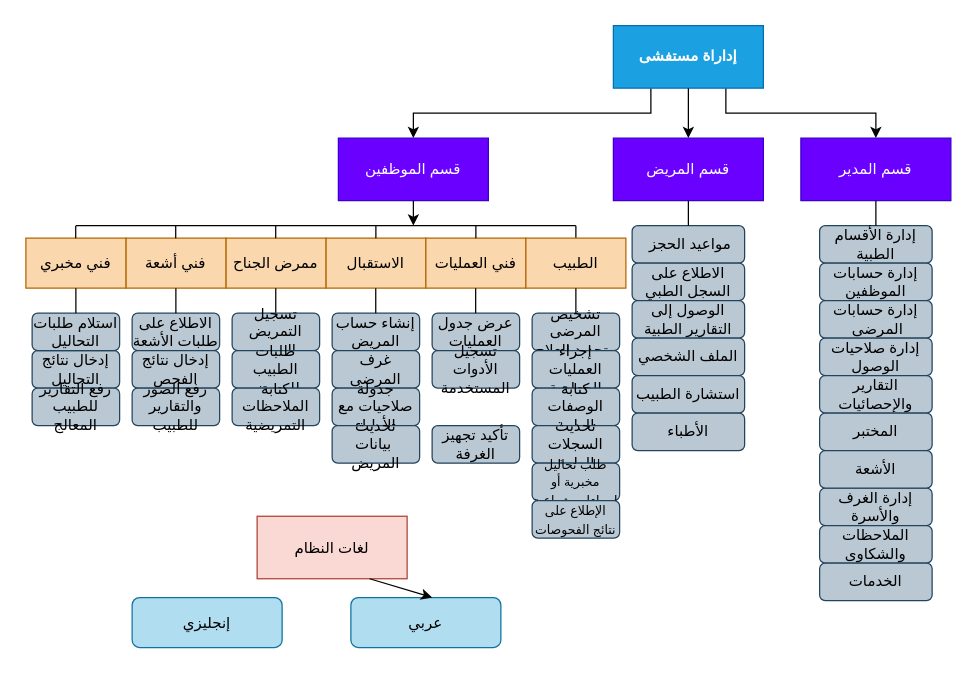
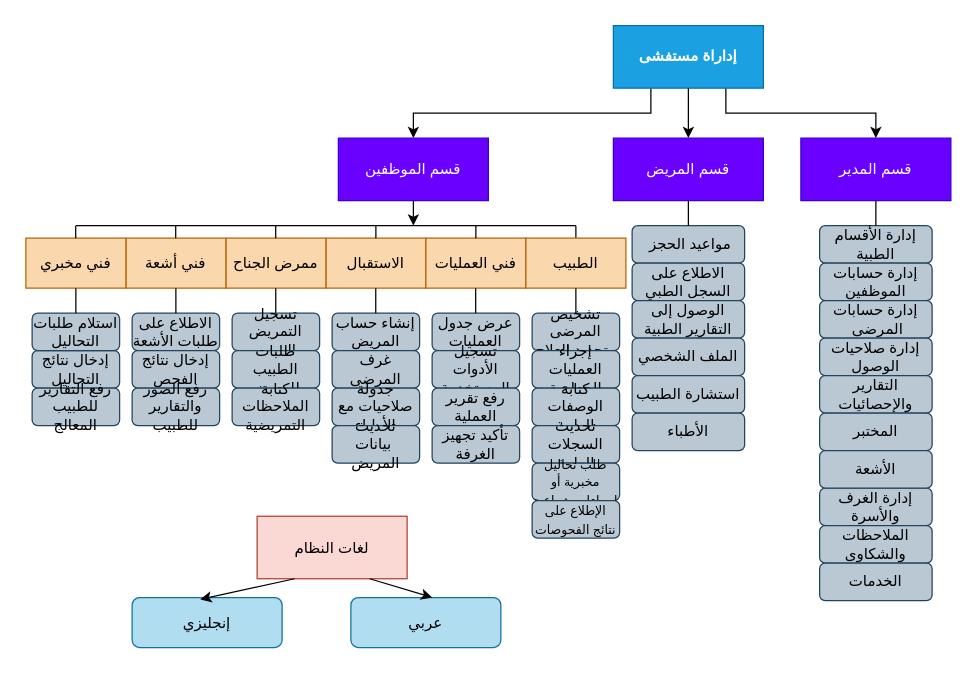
none -> (476, 407)
none -> (251, 588)
